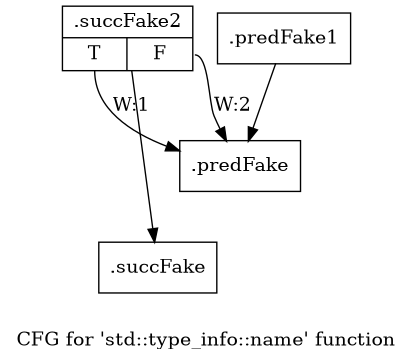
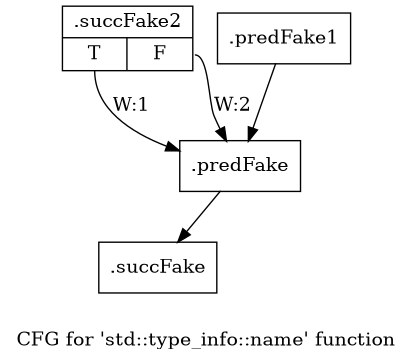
(142, 149) -> (204, 211)
